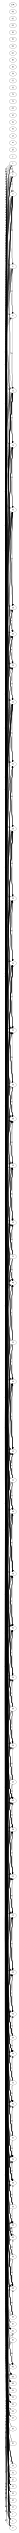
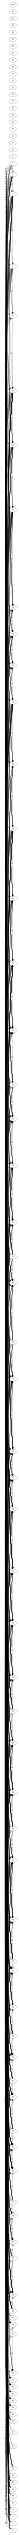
(6, 1544) -> (13, 1464)
